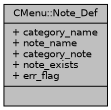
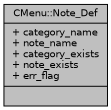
(52, 54) -> (56, 54)
